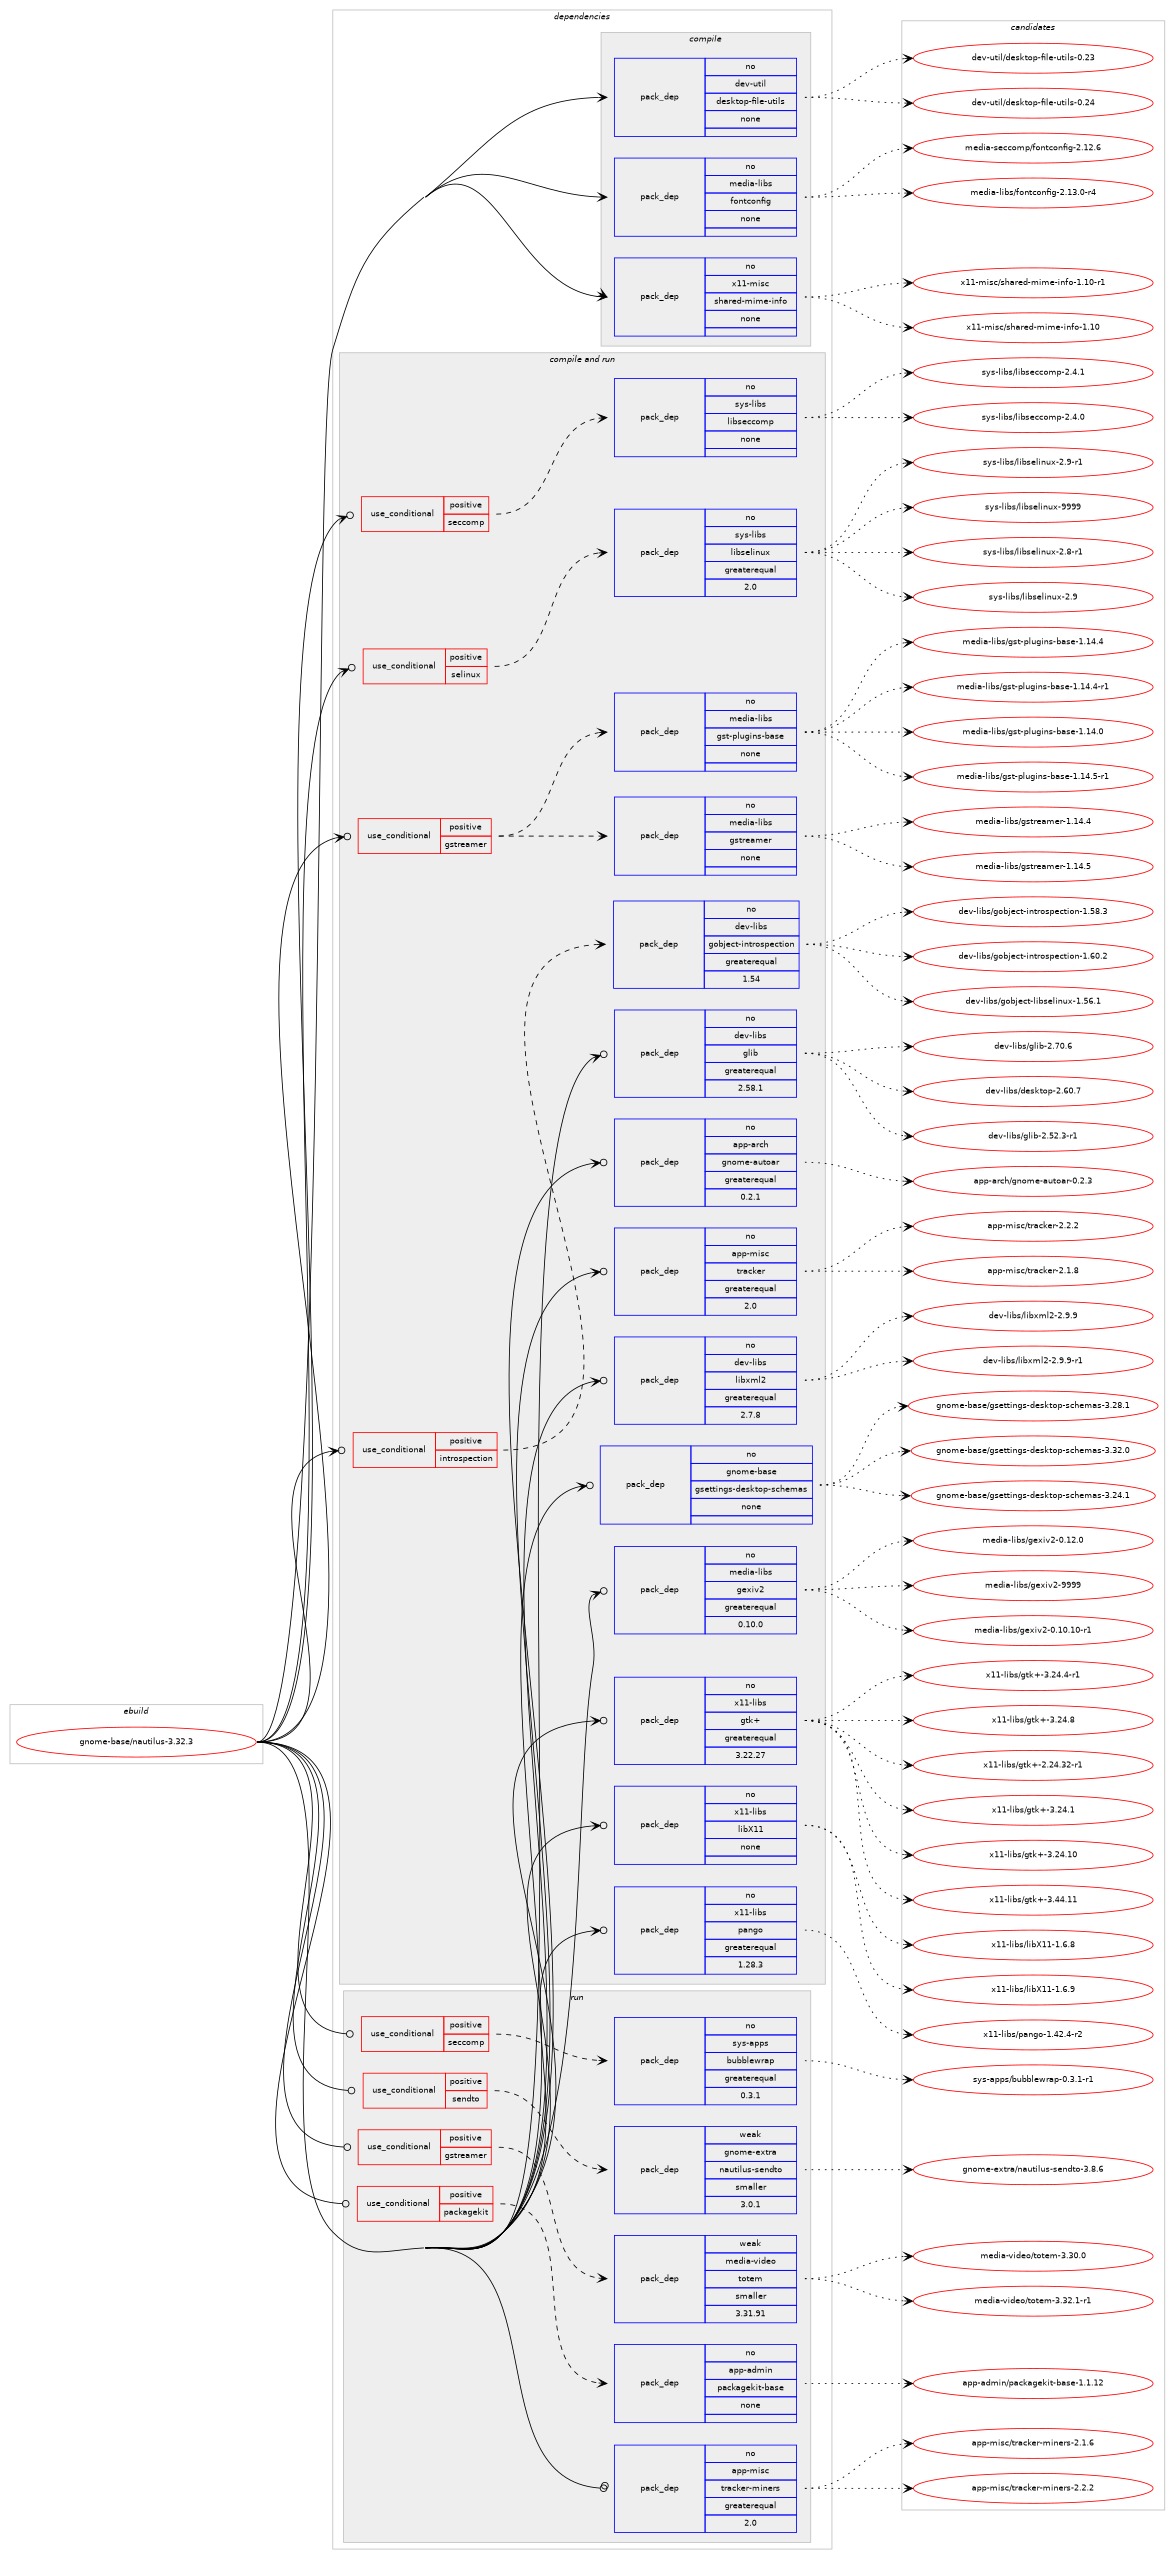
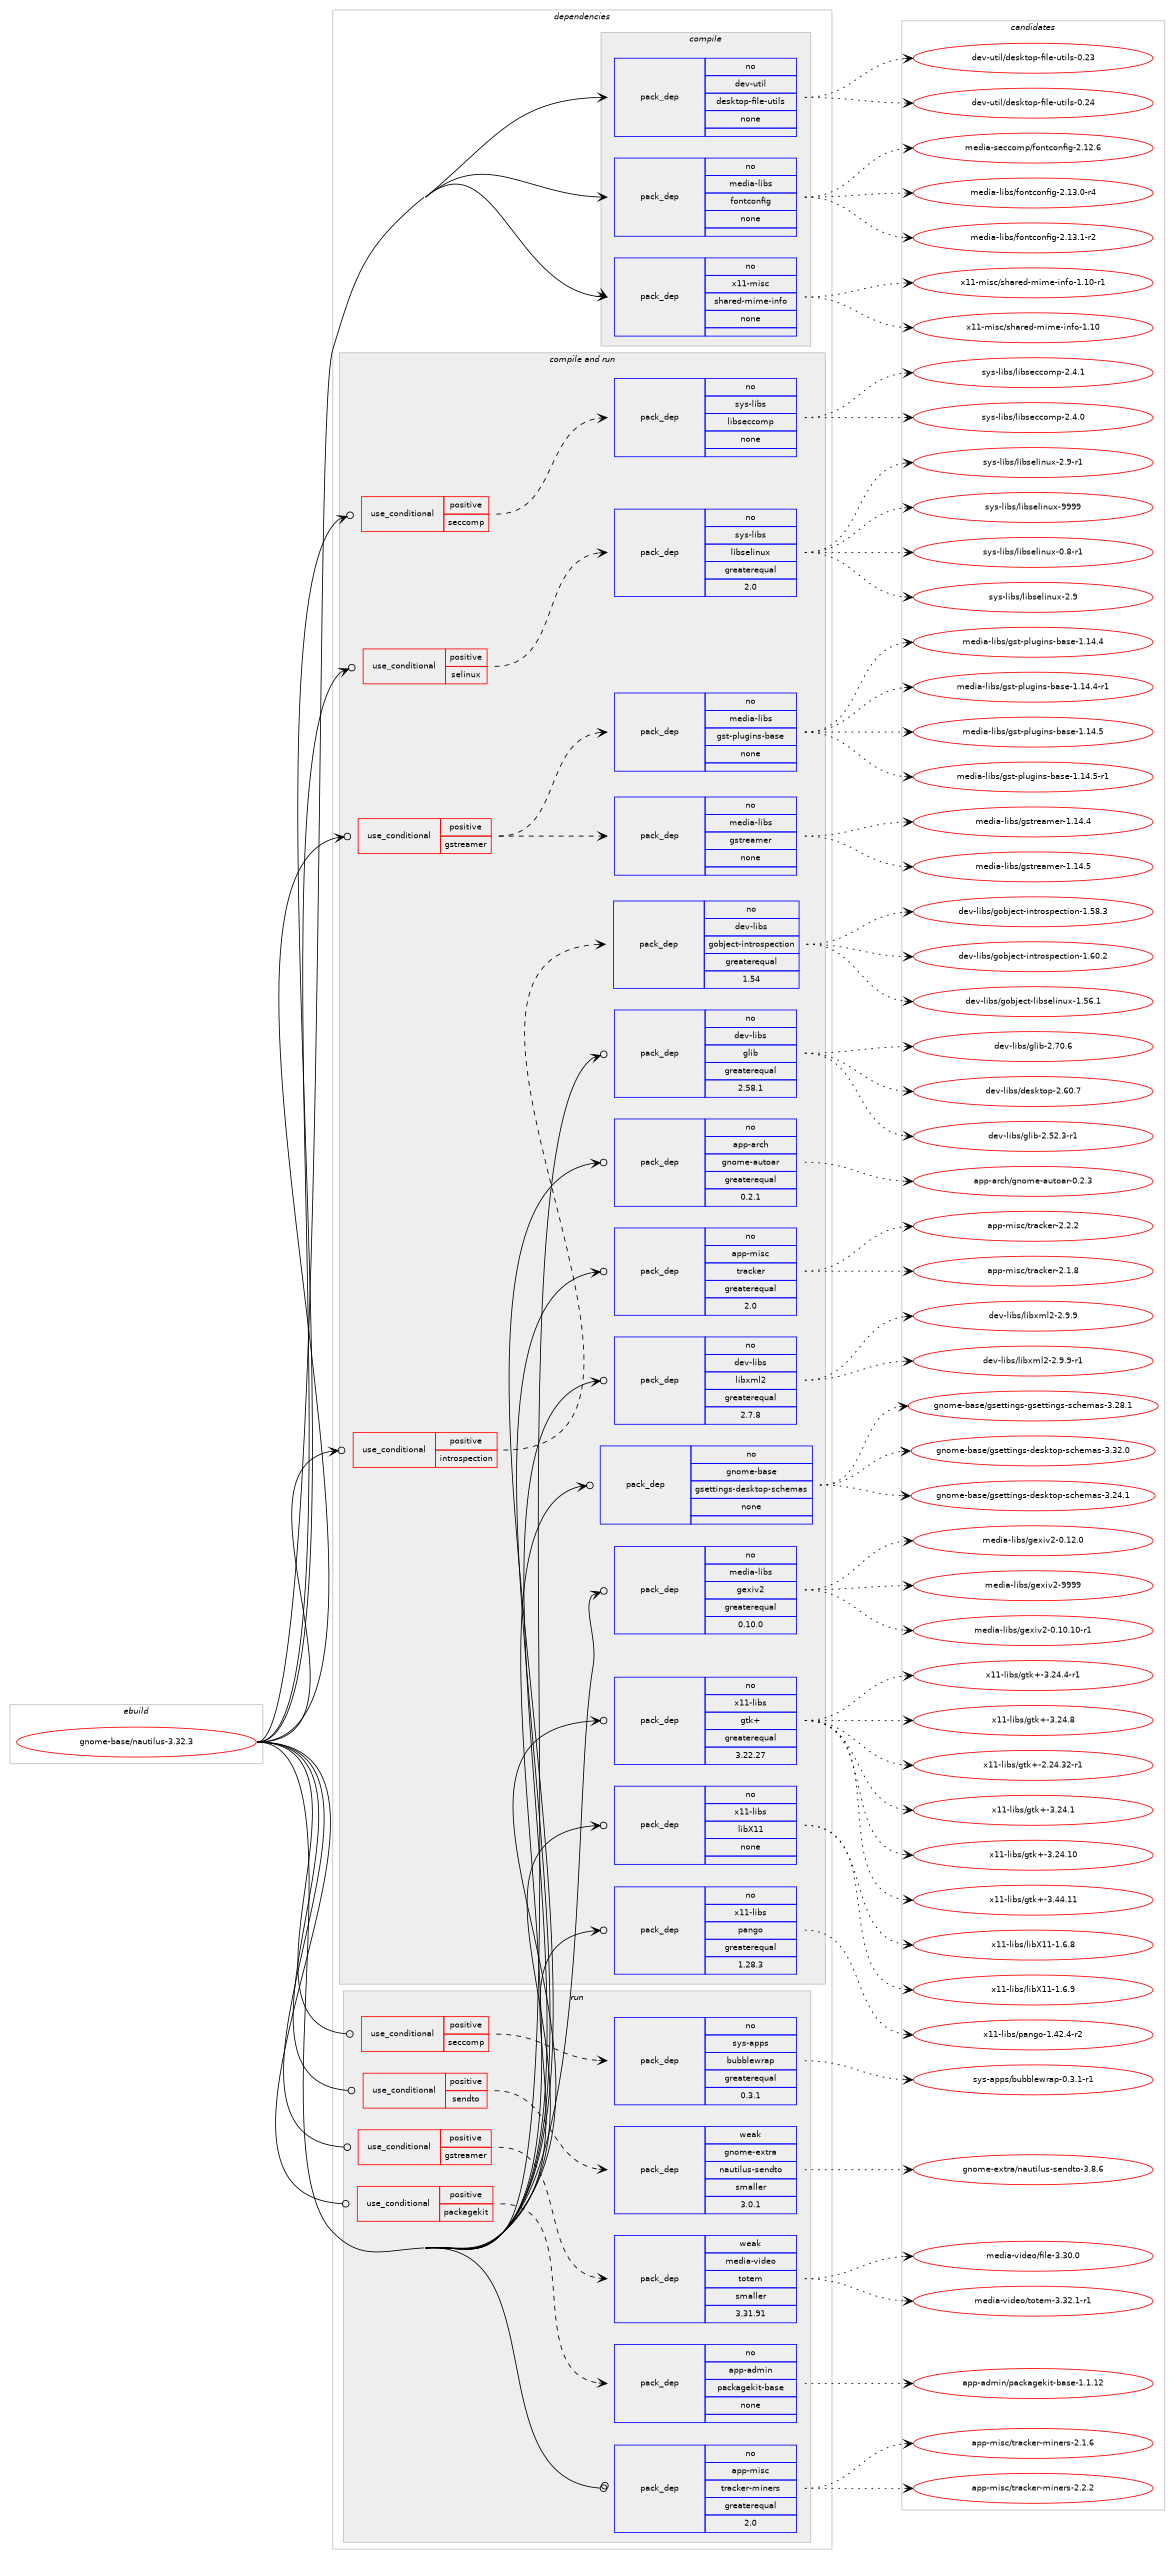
none -> (1033, 238)
(1033, 552) -> (1033, 552)
(1033, 732) -> (1033, 732)
(1033, 1406) -> (1033, 1406)
(1033, 2256) -> (1033, 2256)
